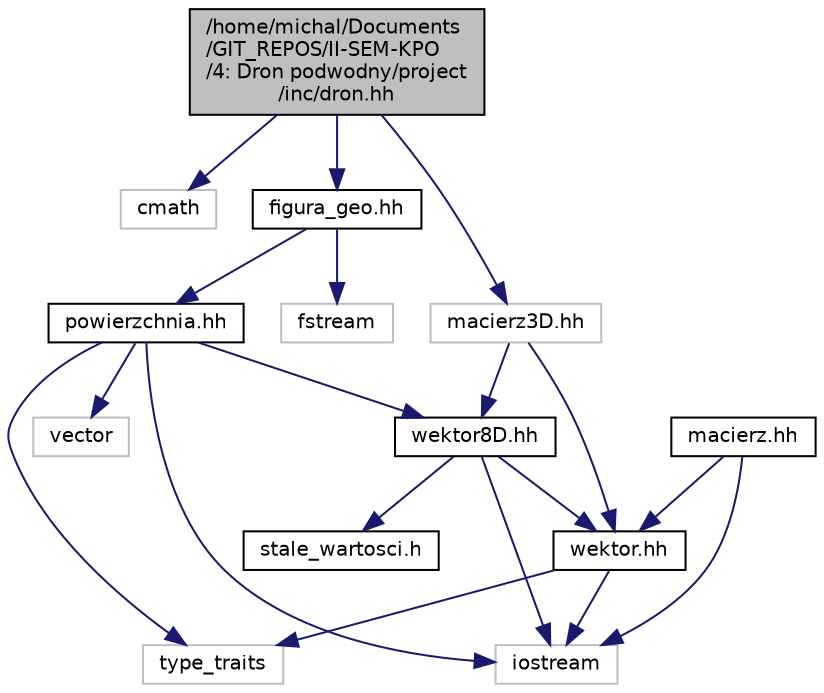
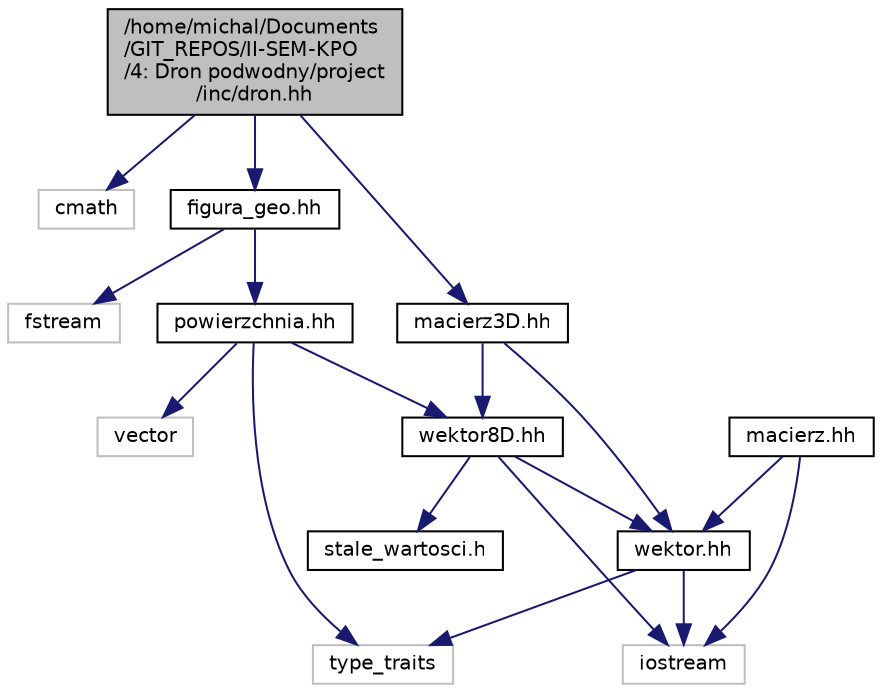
(516, 323) -> (483, 323)
(234, 578) -> none
